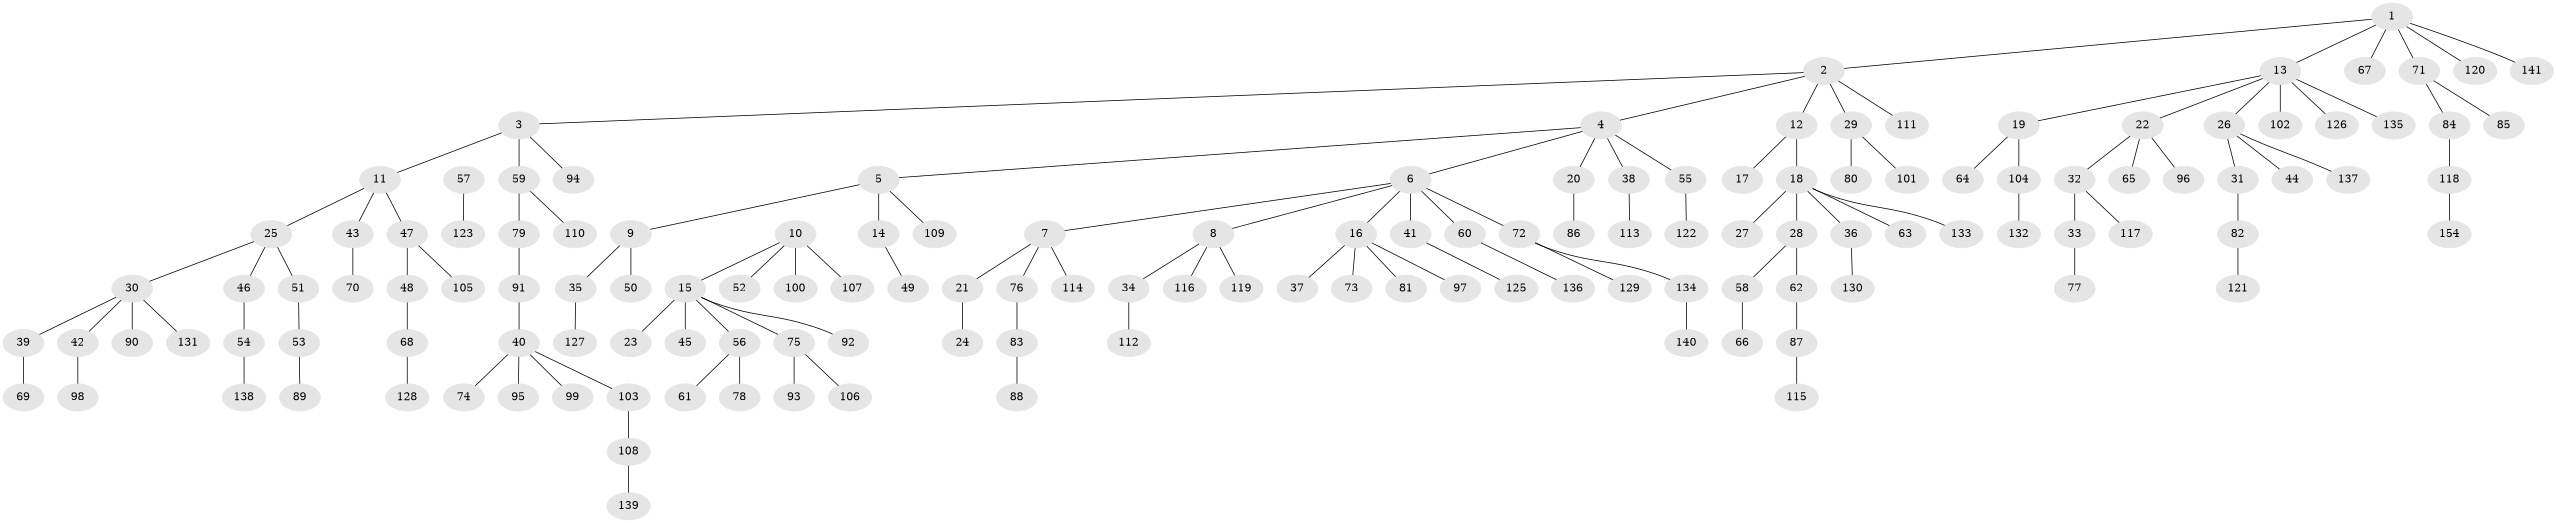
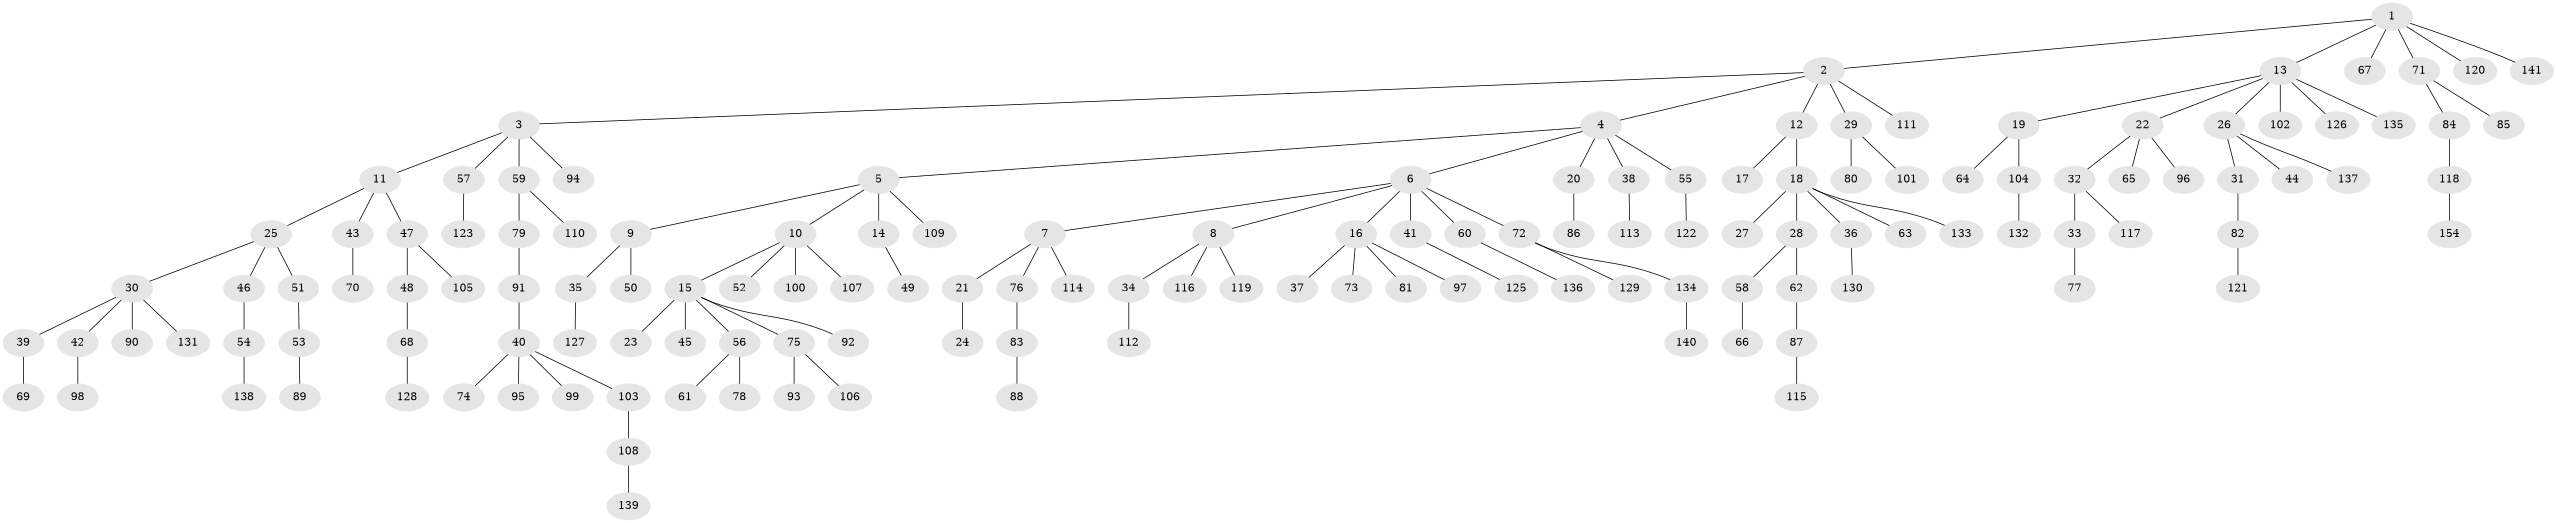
none -> (491, 153)
none -> (837, 207)
